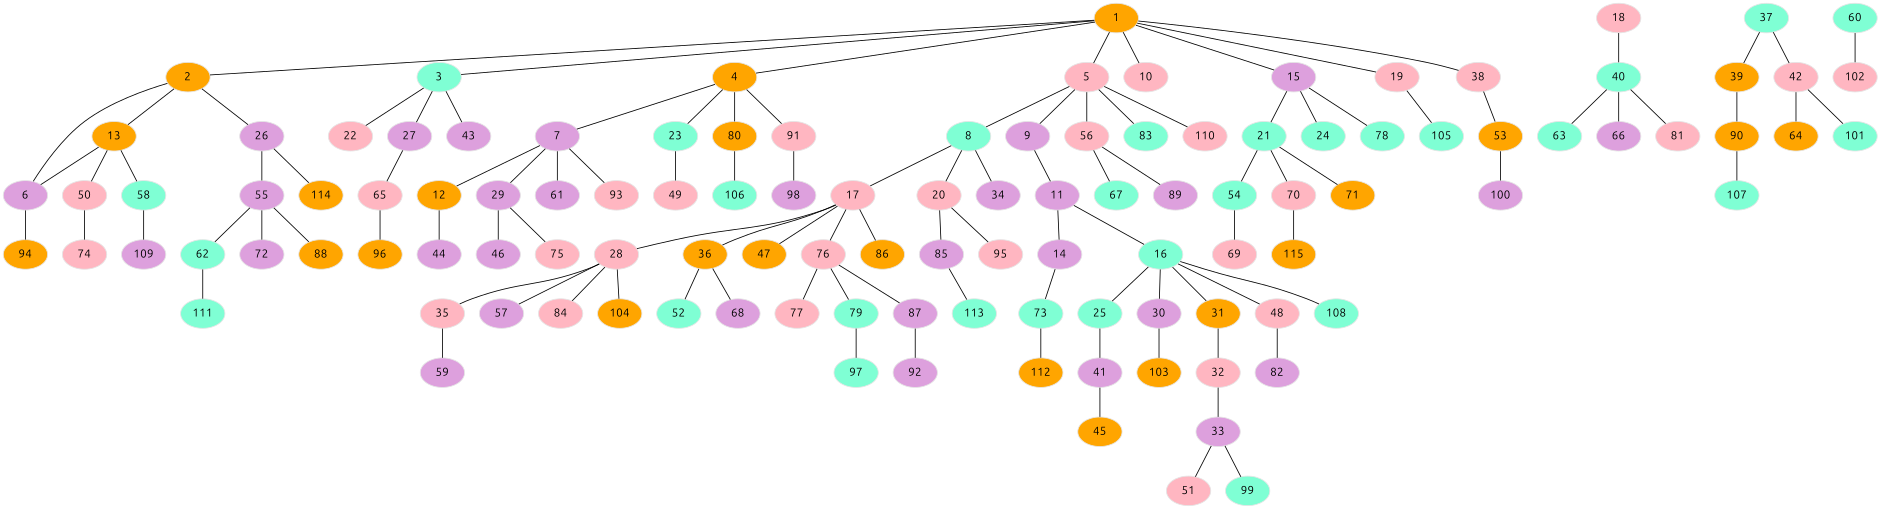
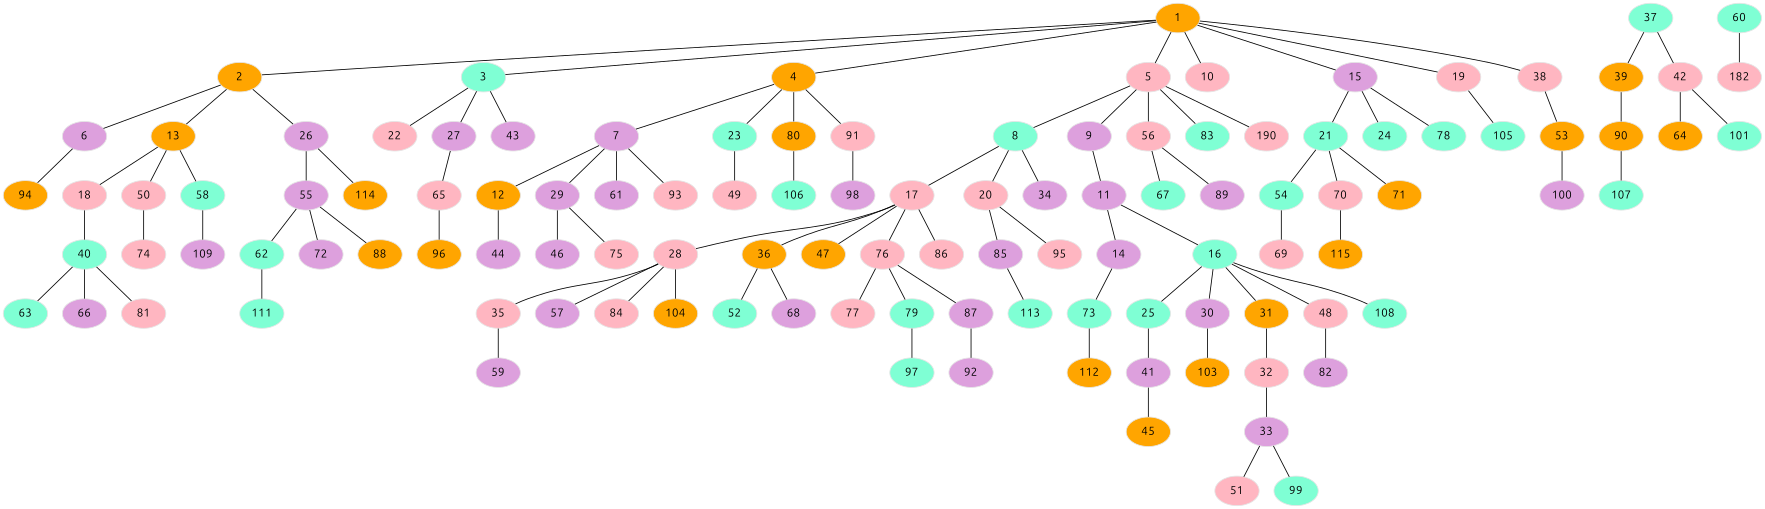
(1855, 77) -> (1739, 77)
(1205, 136) -> (1267, 136)
(70, 166) -> (129, 166)
(882, 254) -> (941, 254)
